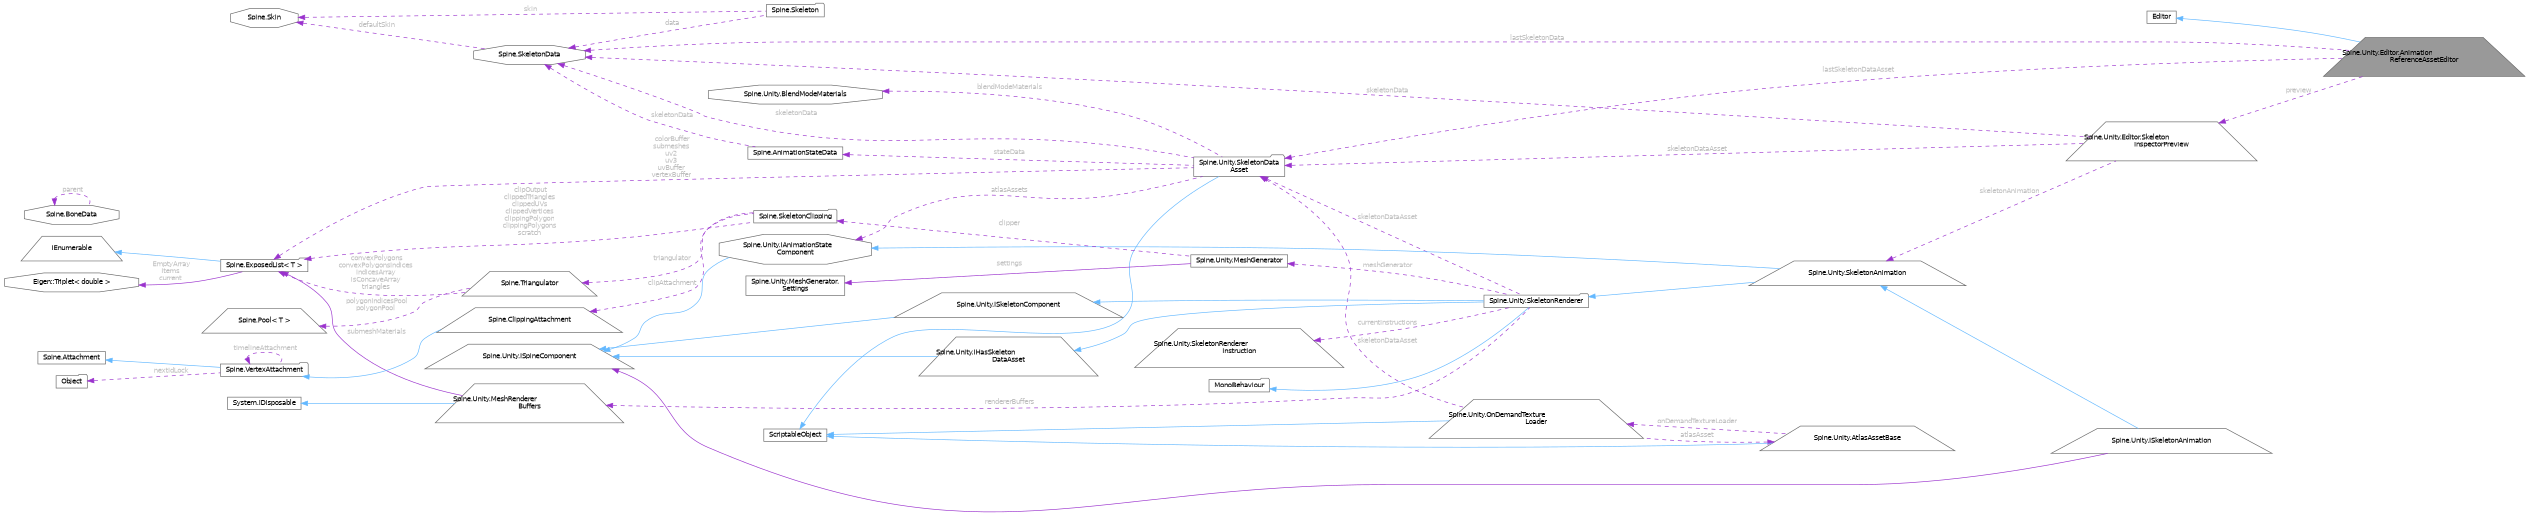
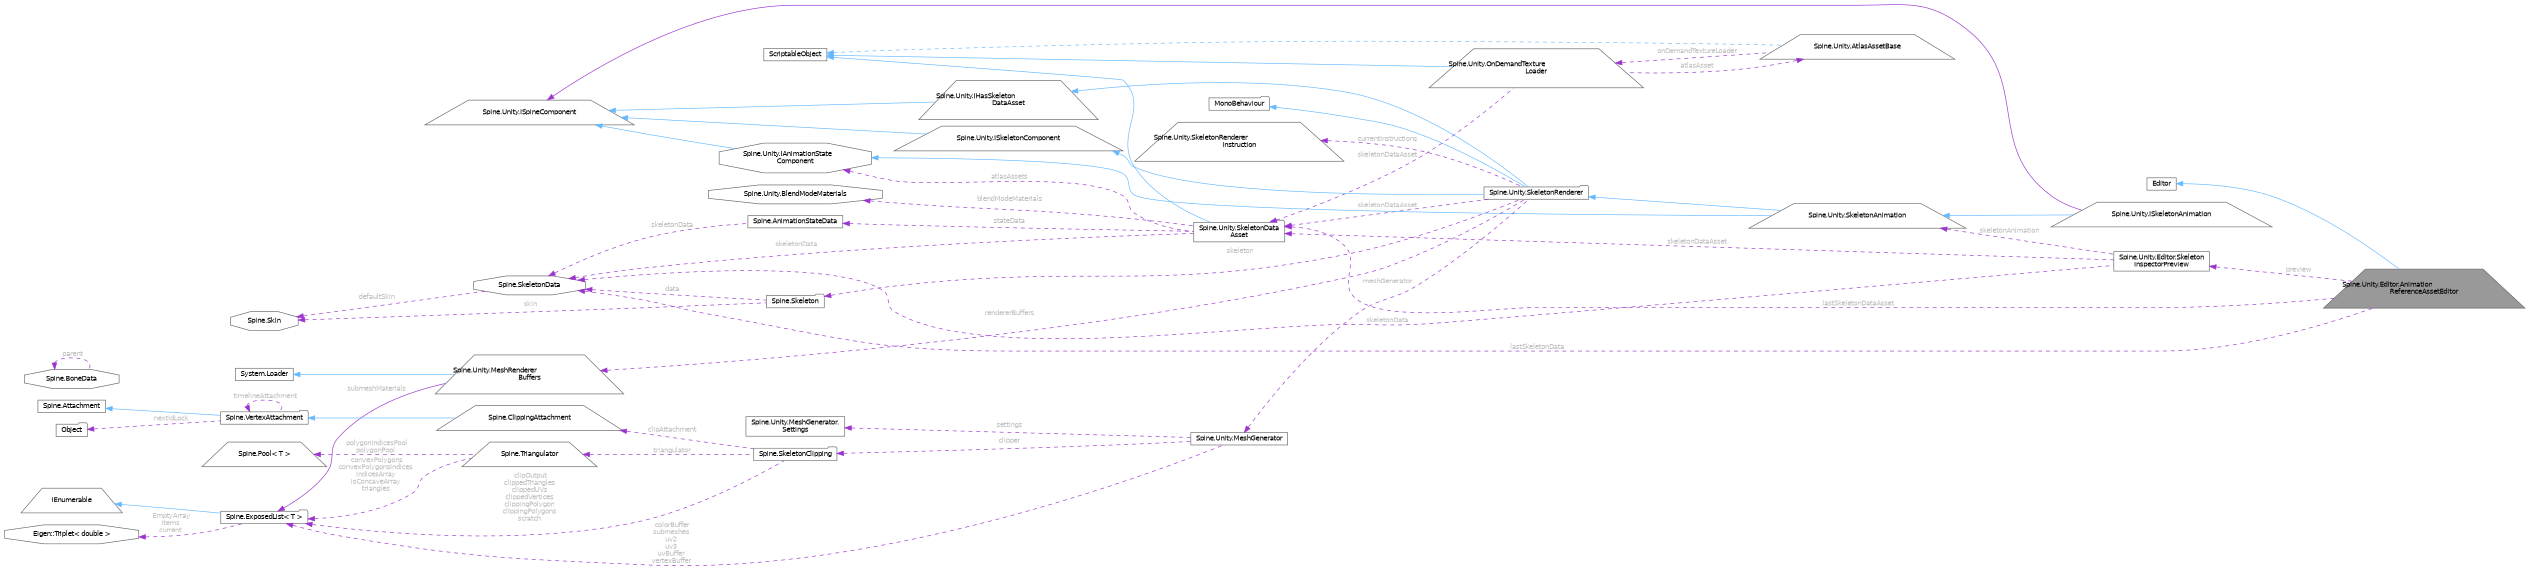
(2162, 141) -> (2162, 261)
(729, 178) -> (765, 561)
(1021, 273) -> (1021, 433)
none -> (1180, 275)
(194, 282) -> (194, 534)
(264, 403) -> (264, 374)
(1303, 446) -> (1308, 41)
